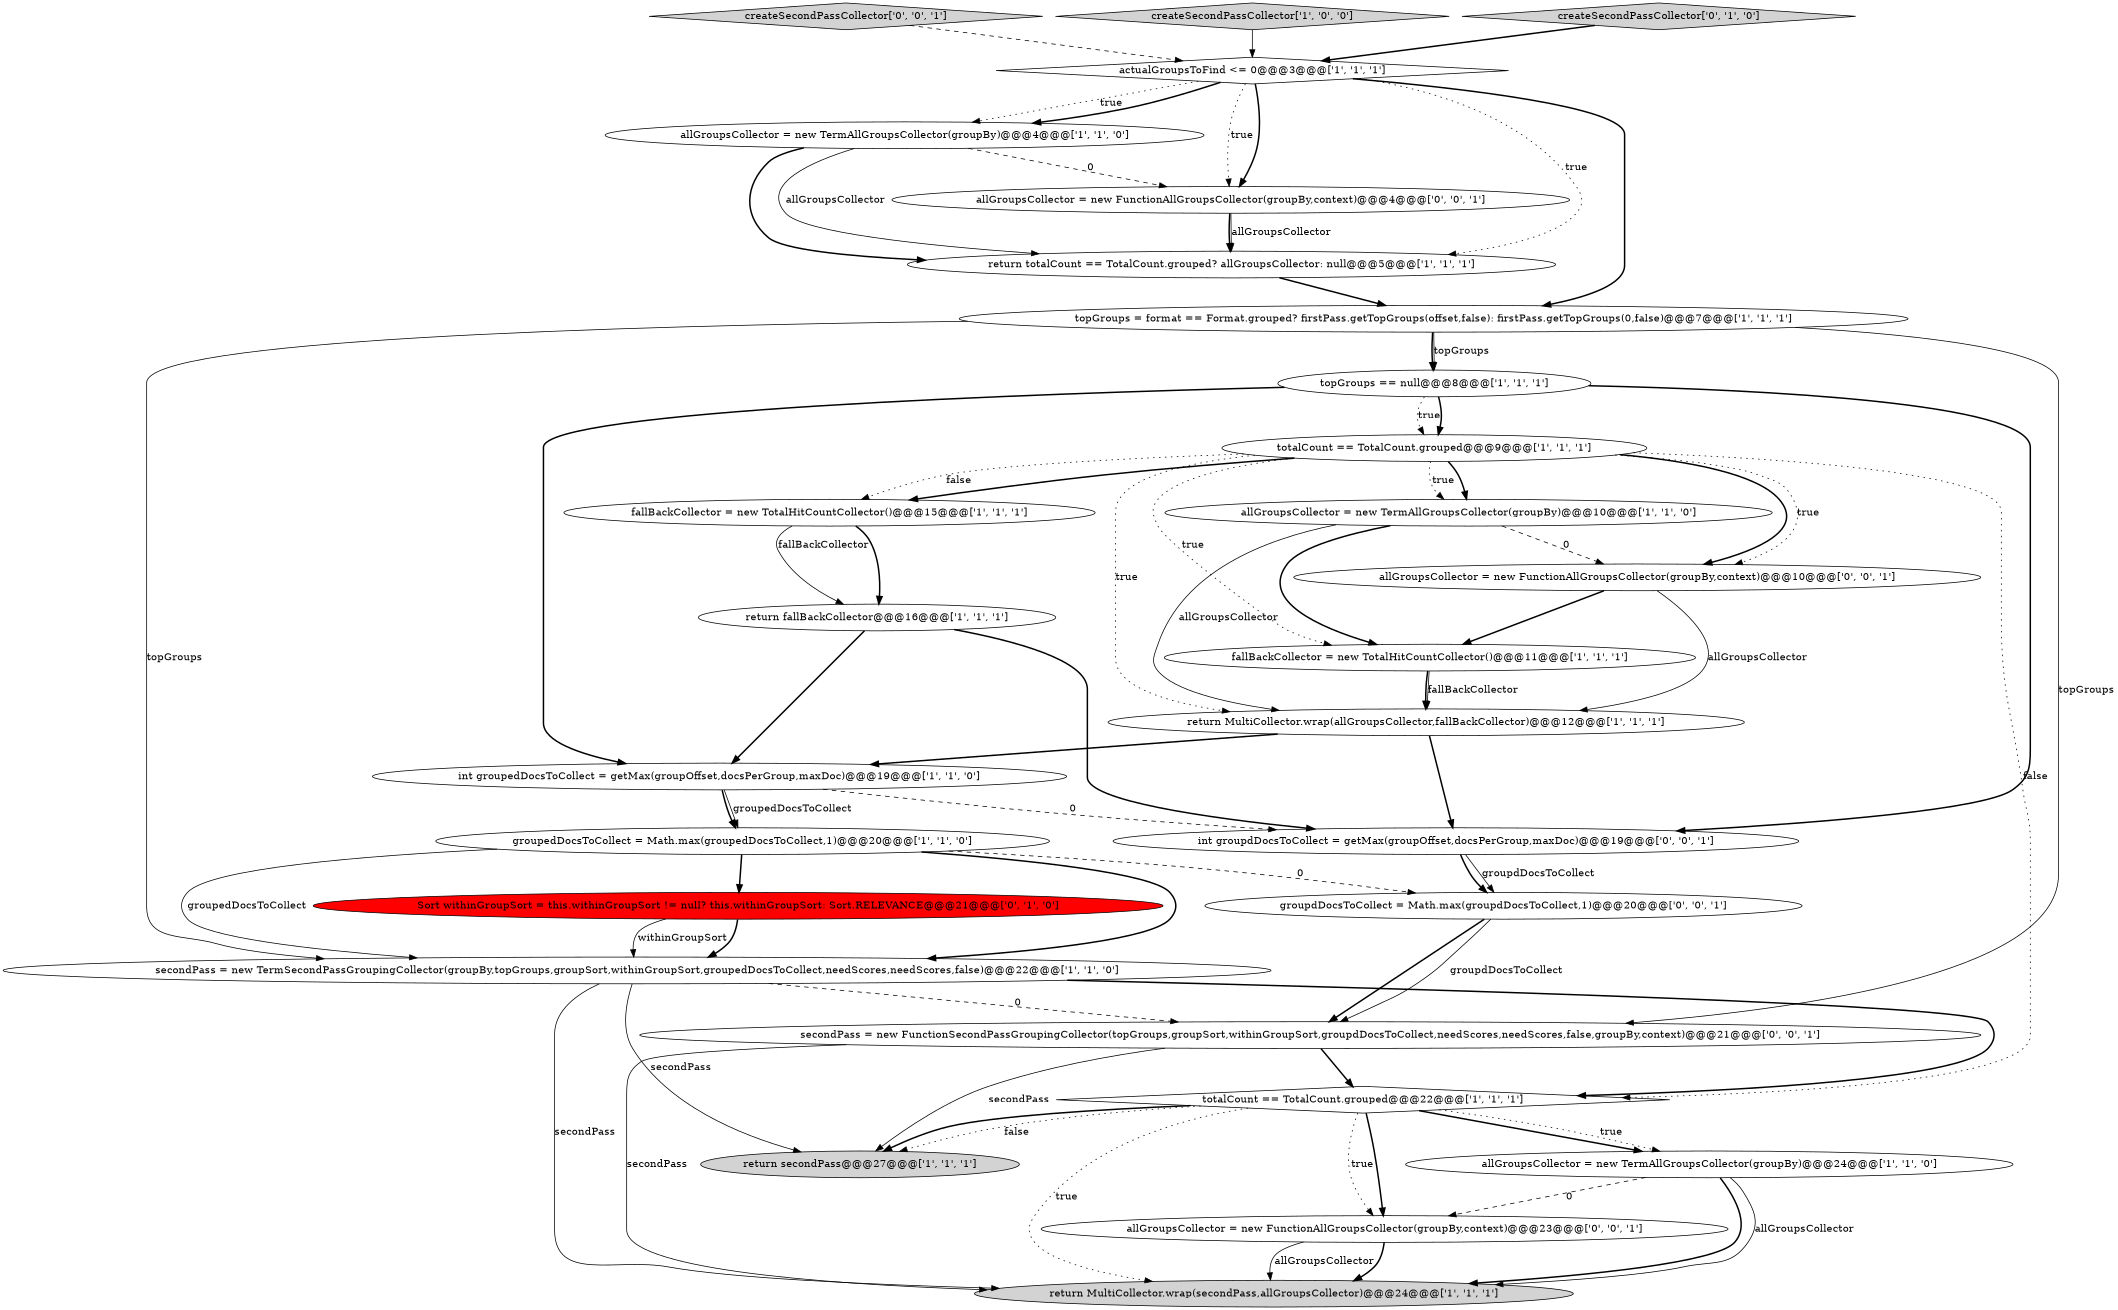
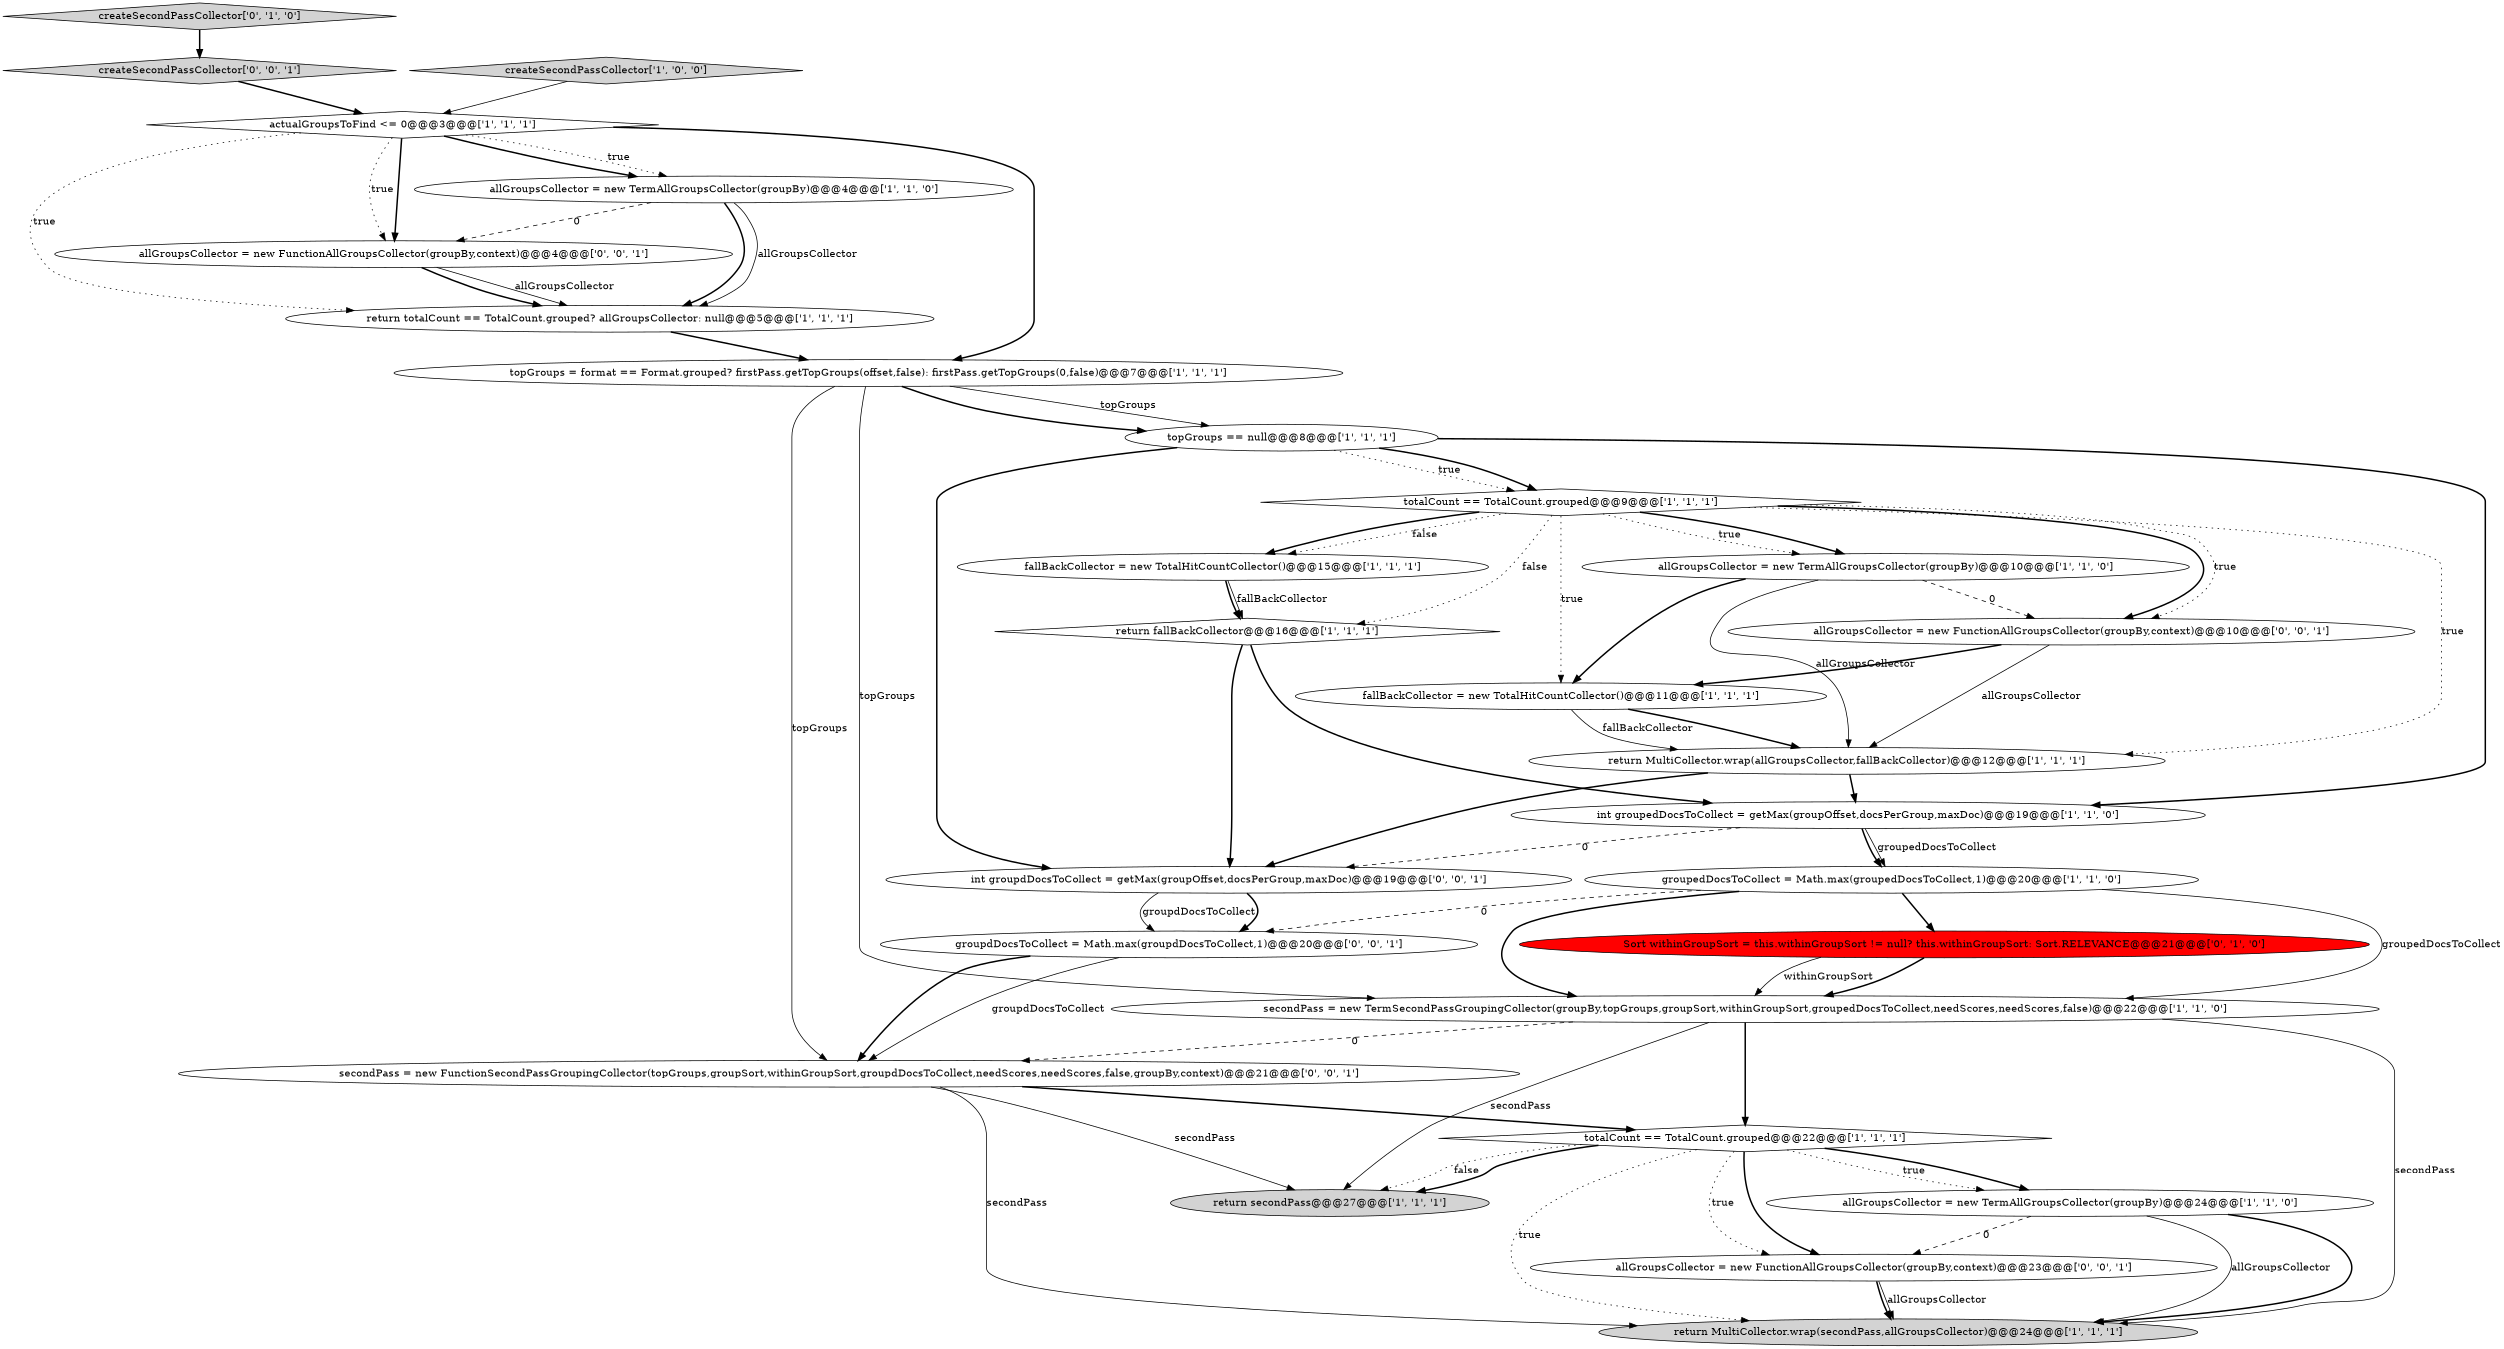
(1042, 43) -> (296, 96)
(1462, 43) -> (200, 40)
(1434, 448) -> (1561, 502)
(877, 617) -> (1247, 632)
(2023, 790) -> (1472, 592)
